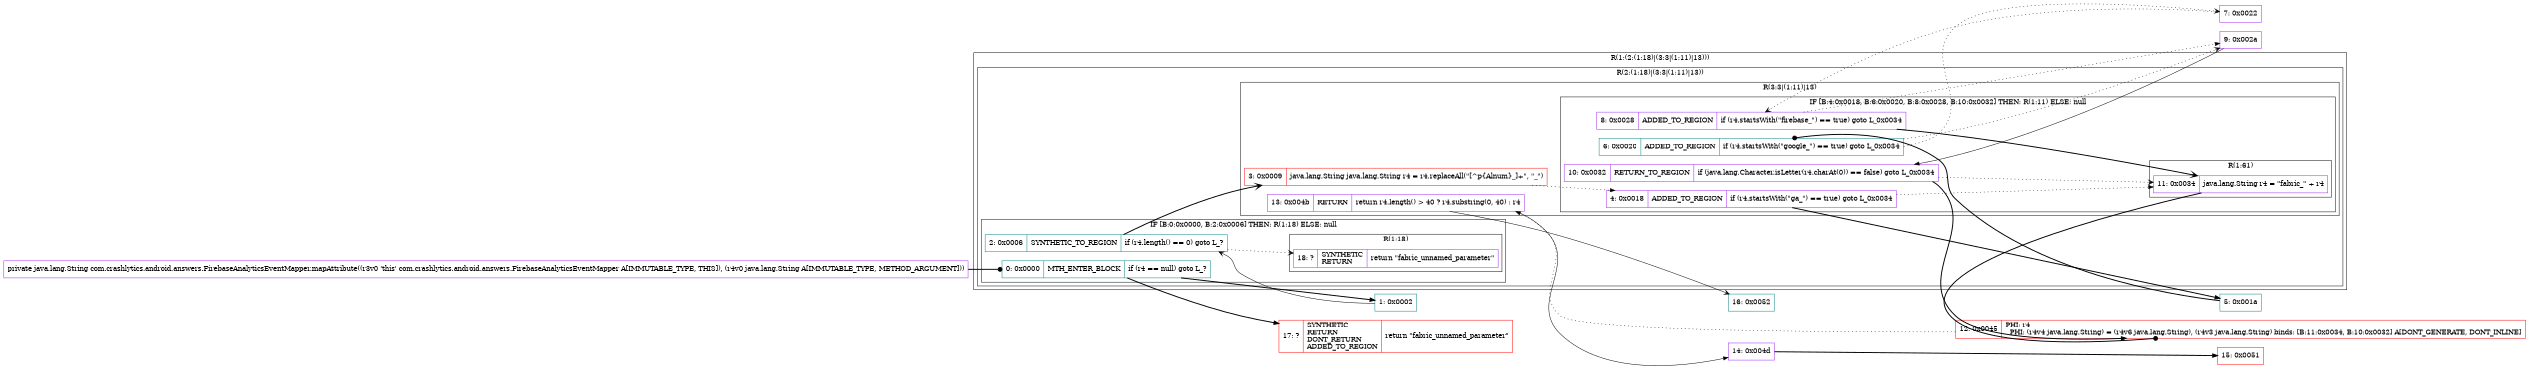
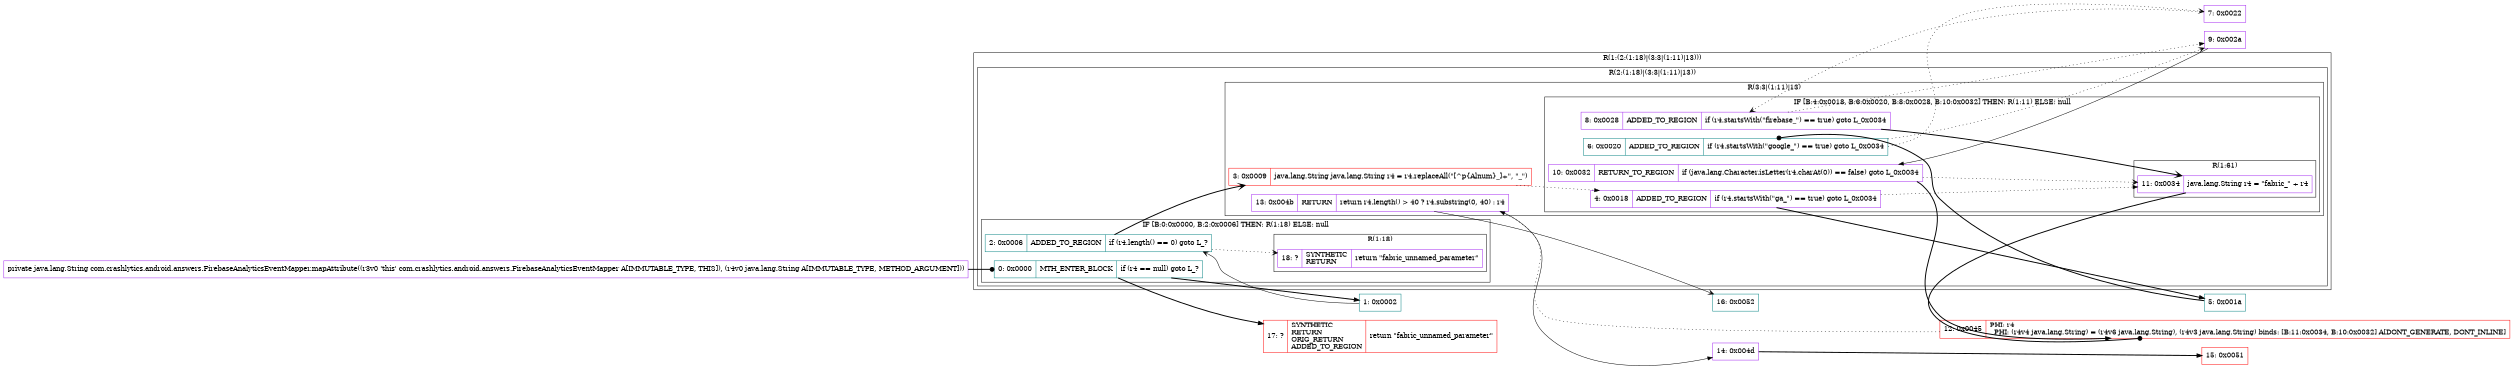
(1074, 243) -> (1066, 243)
(1334, 340) -> (1317, 340)
